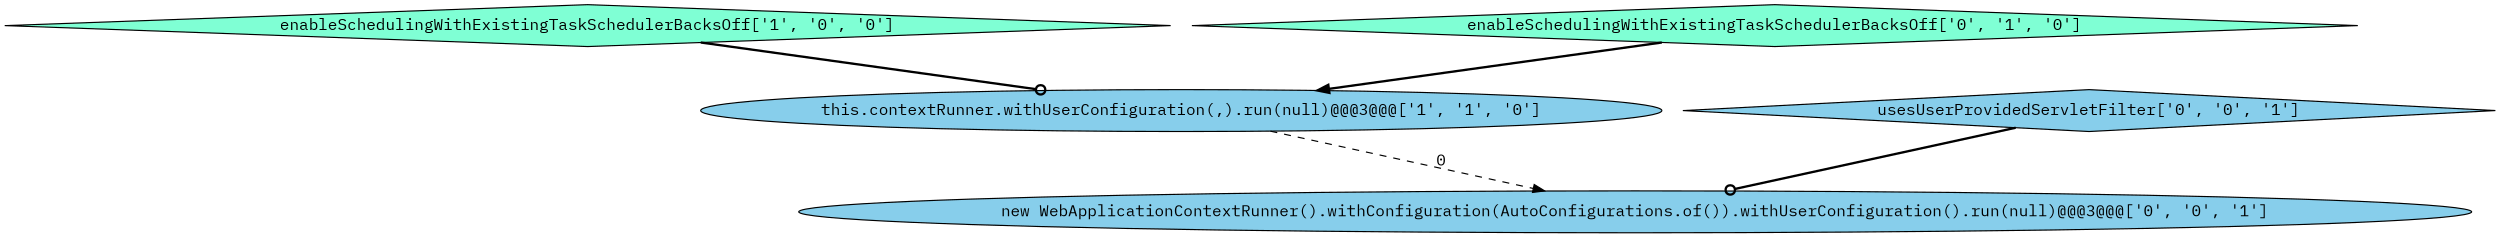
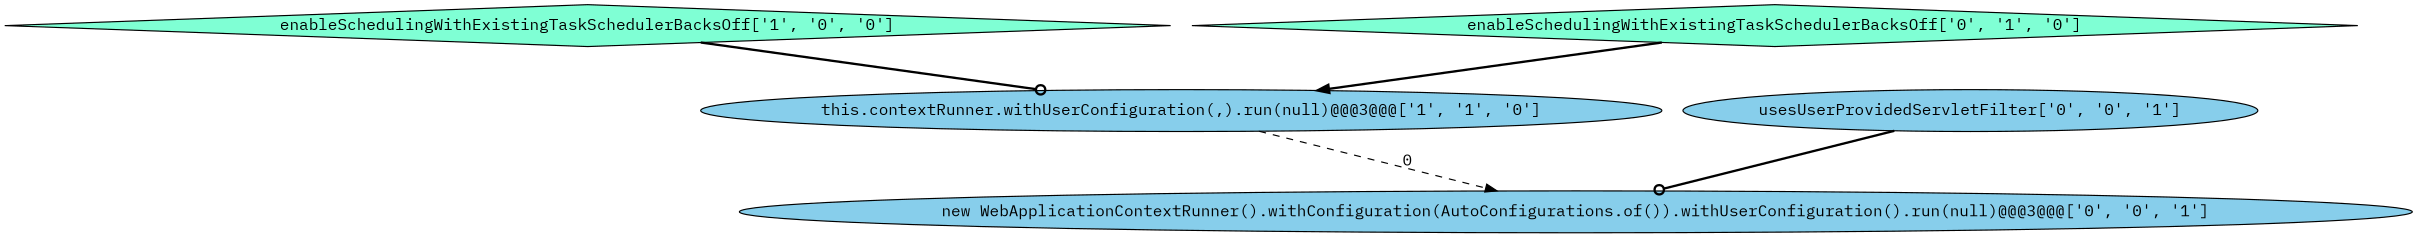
(2089, 111) -> (1970, 111)
